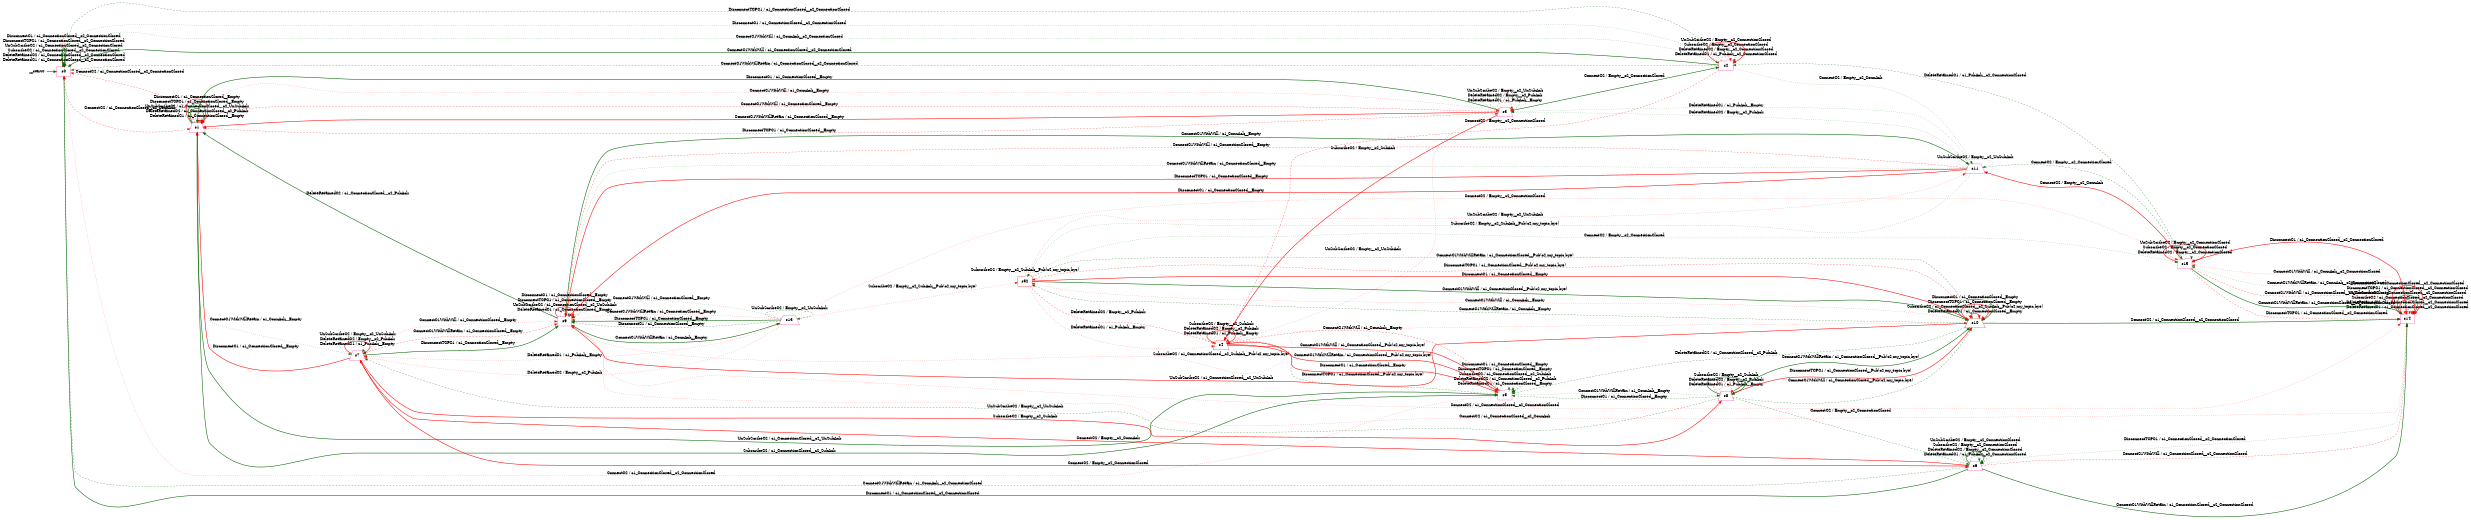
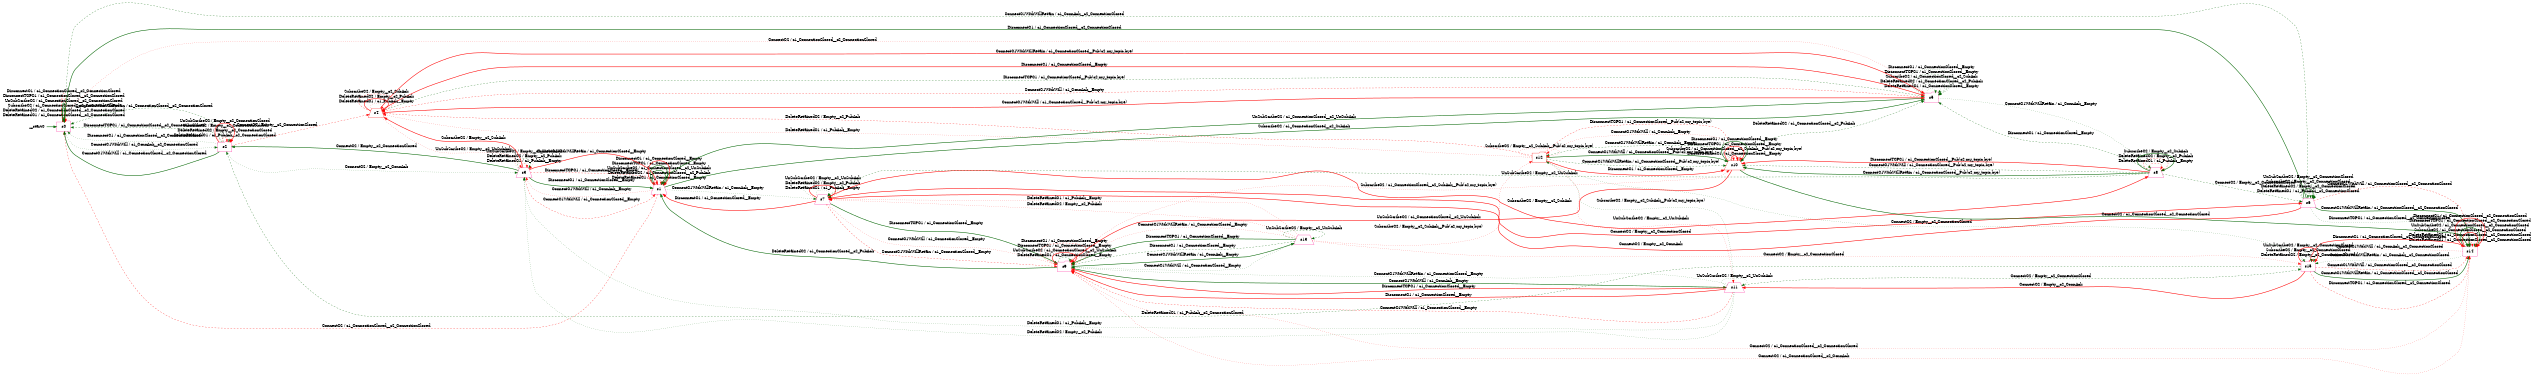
(1866, 86) -> (367, 171)
(111, 127) -> none
(1025, 281) -> (1539, 158)
